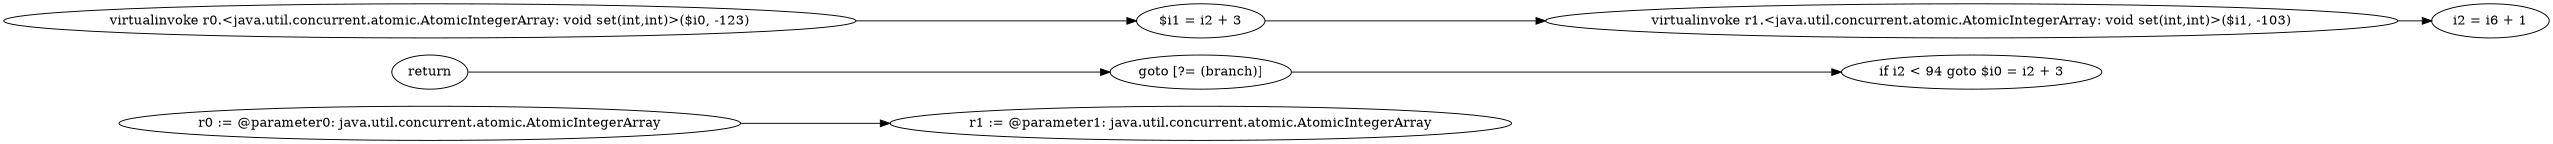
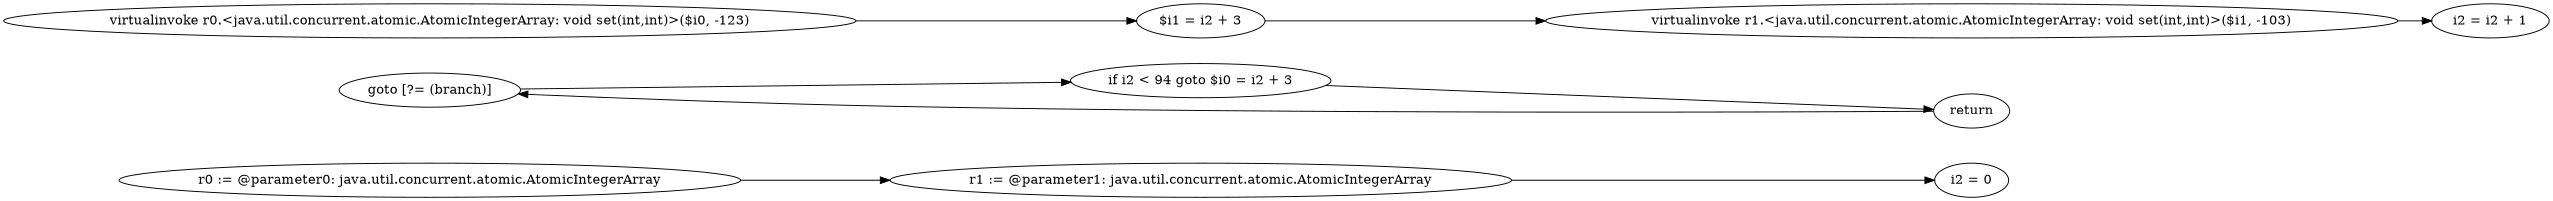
(2490, 21) -> (2490, 21)
none -> (1625, 97)
none -> (1972, 180)
